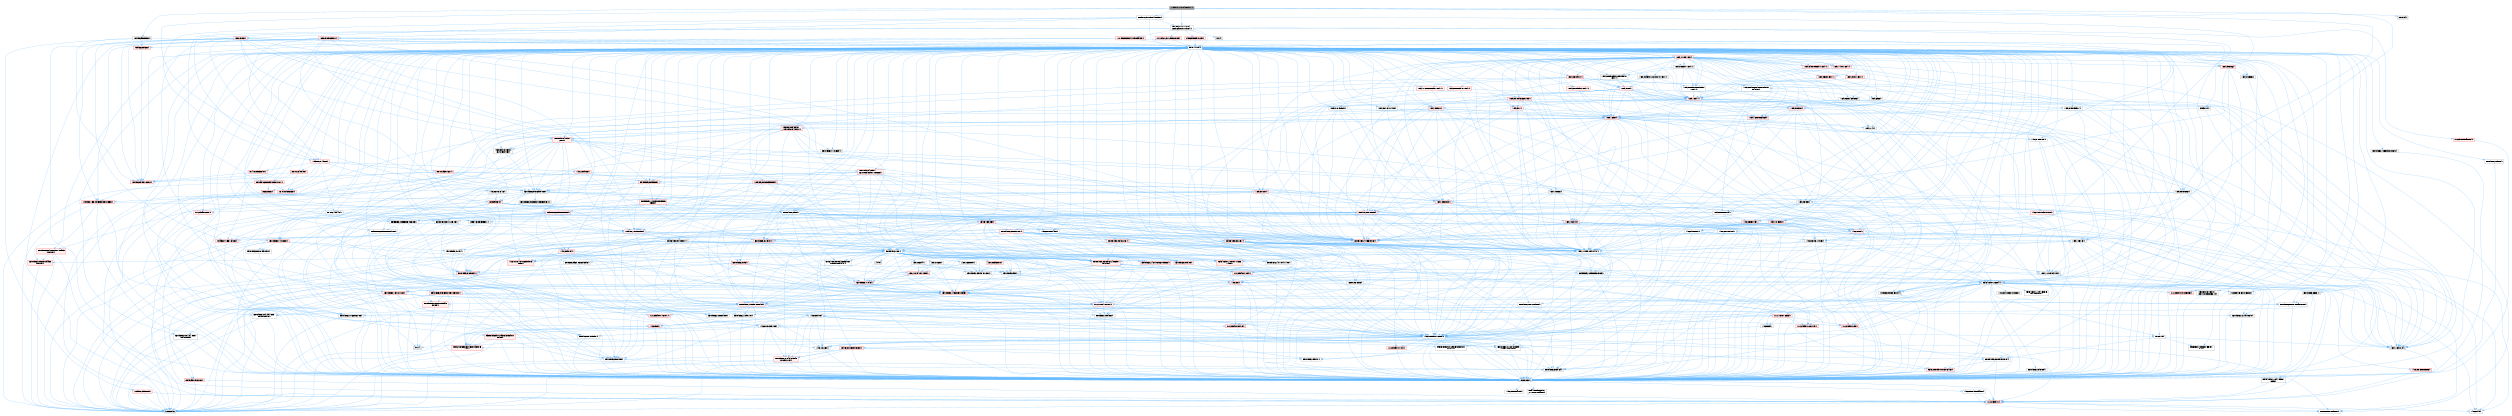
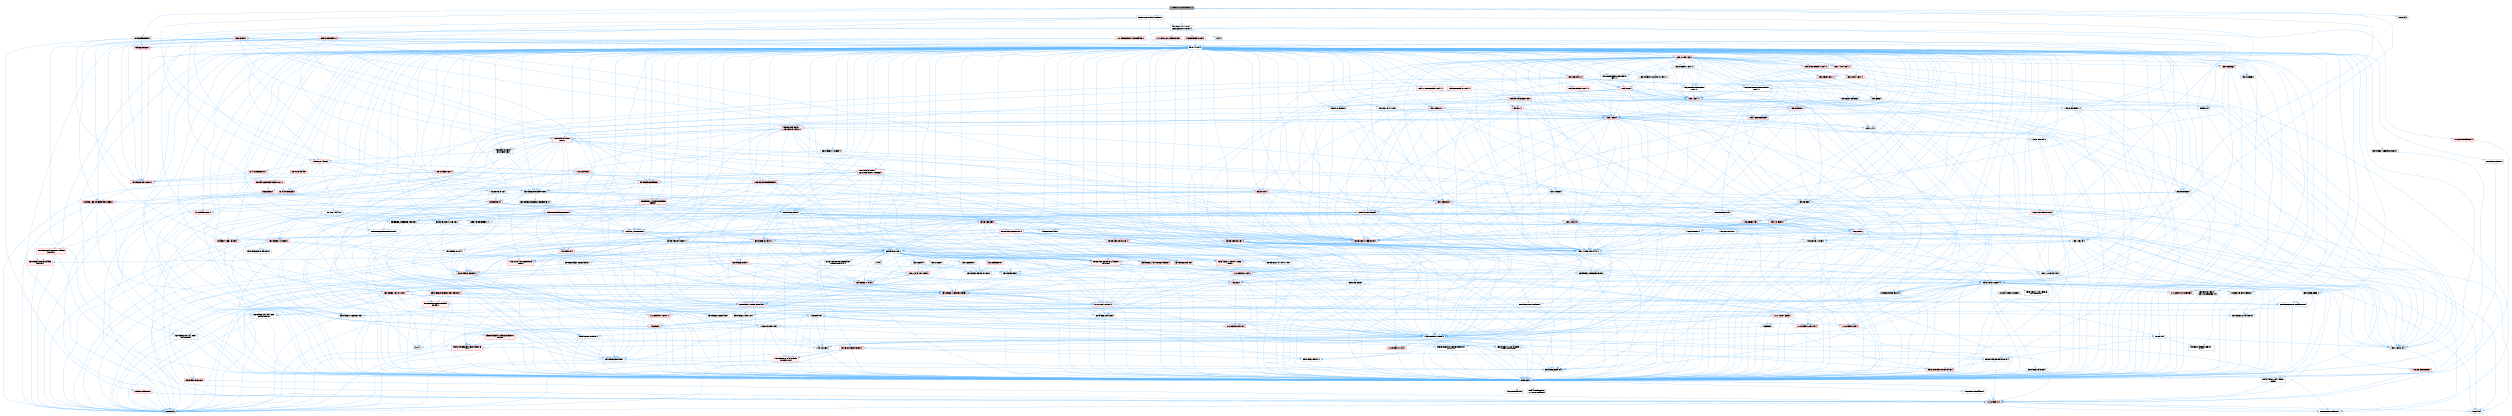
(1756, 89) -> (1756, 89)
(239, 101) -> (412, 156)
(1105, 316) -> (1105, 316)
(2201, 348) -> (2201, 348)
